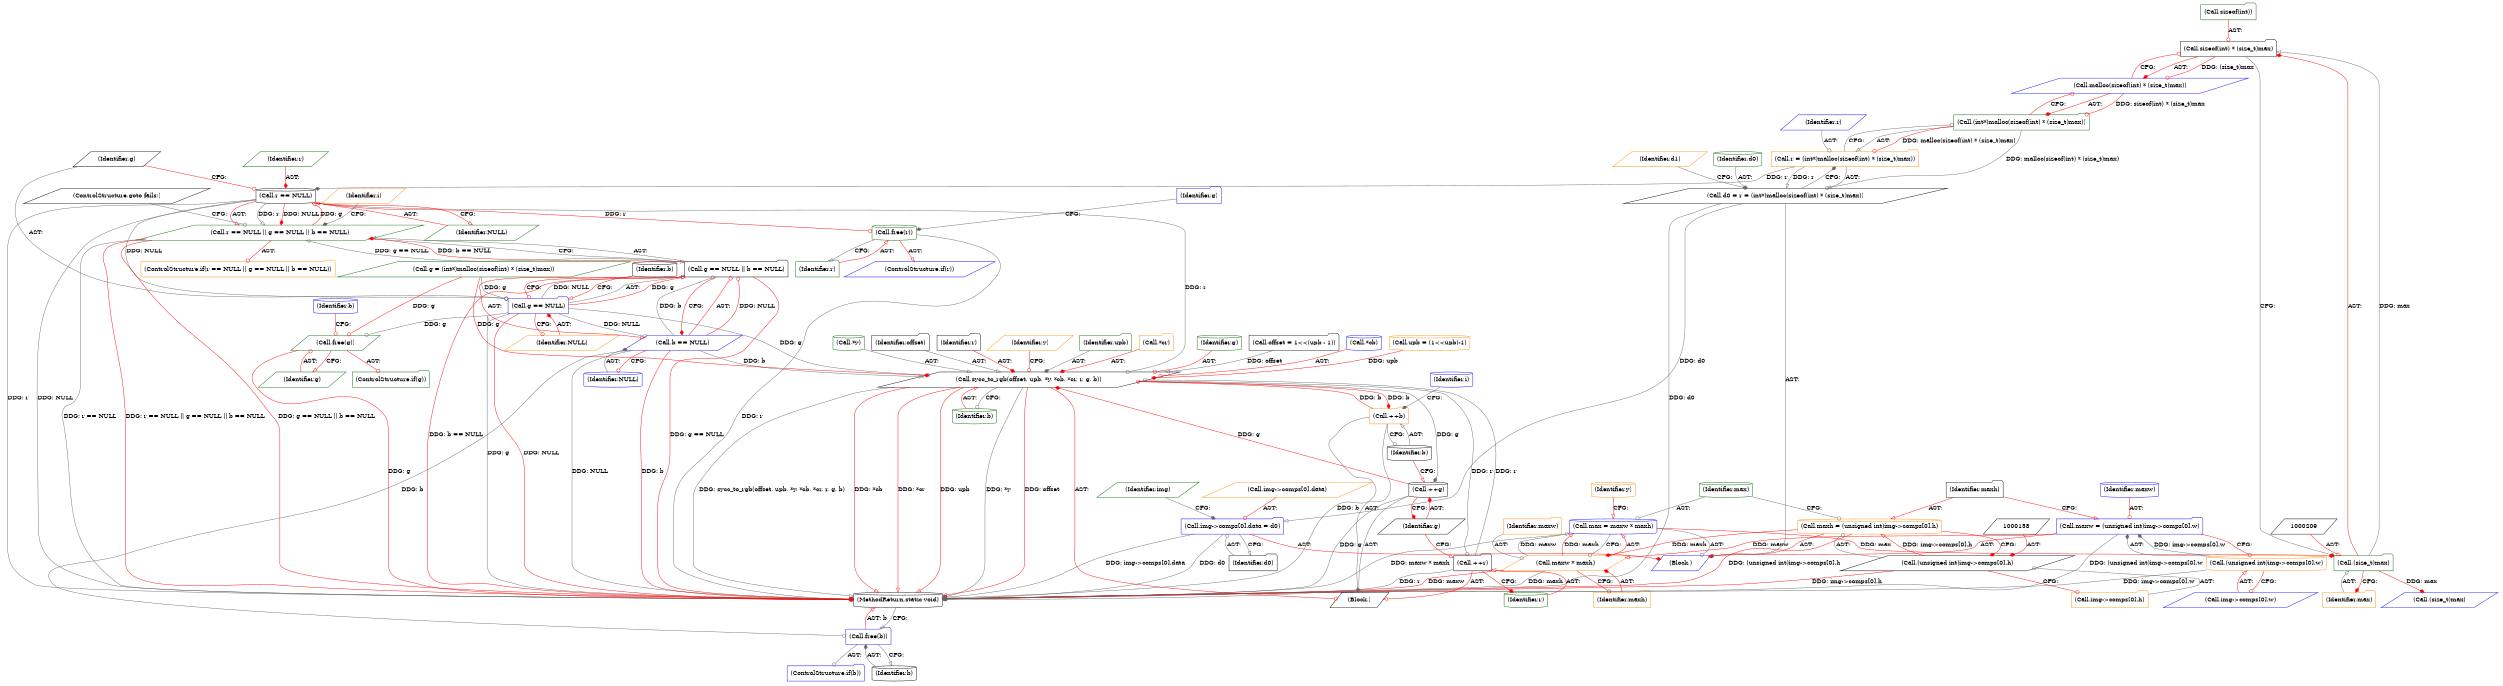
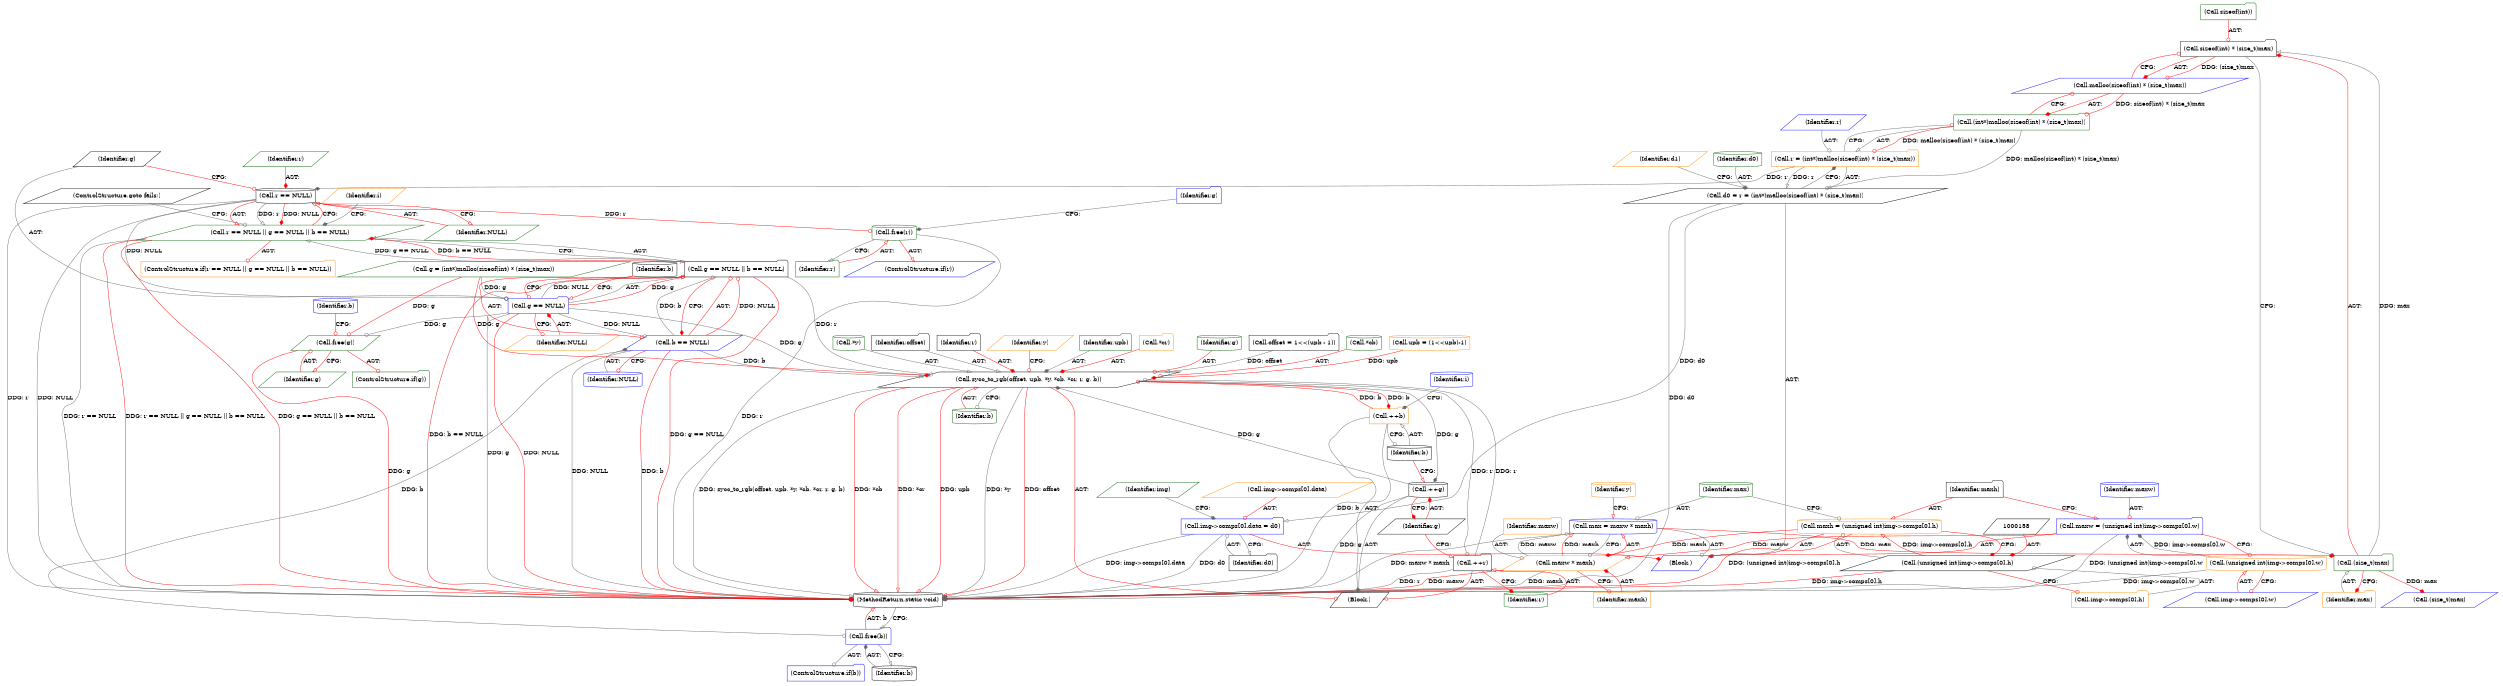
(840, 210) -> (835, 354)
(331, 214) -> (331, 214)
(1364, 343) -> (1364, 343)
(1234, 436) -> (1234, 436)
(2304, 527) -> none
